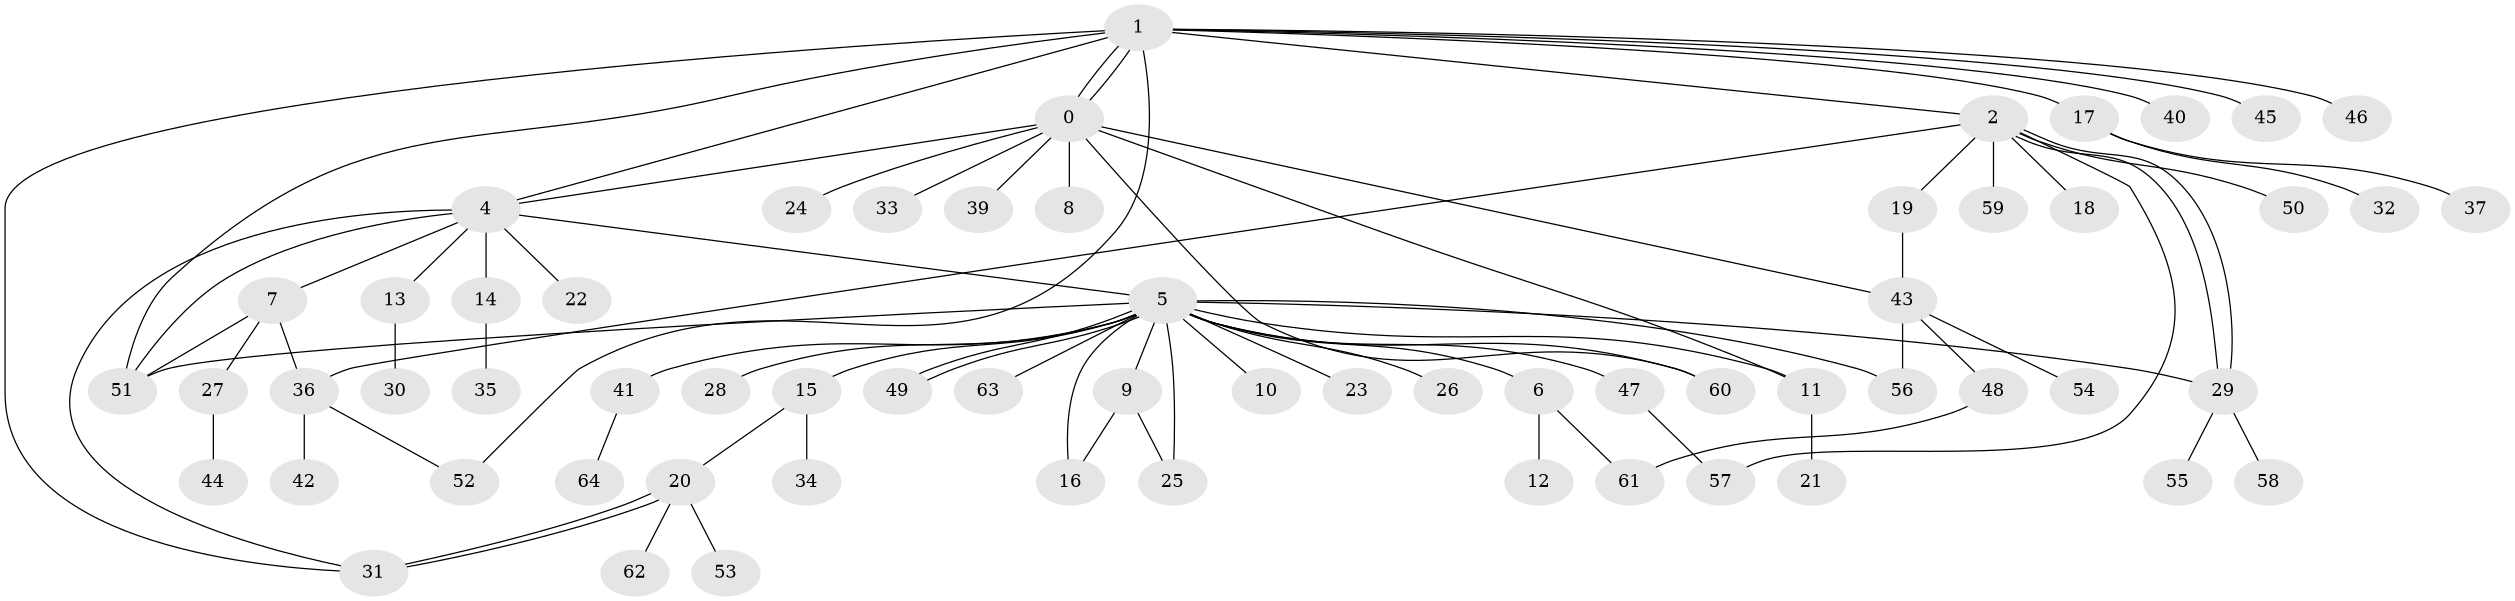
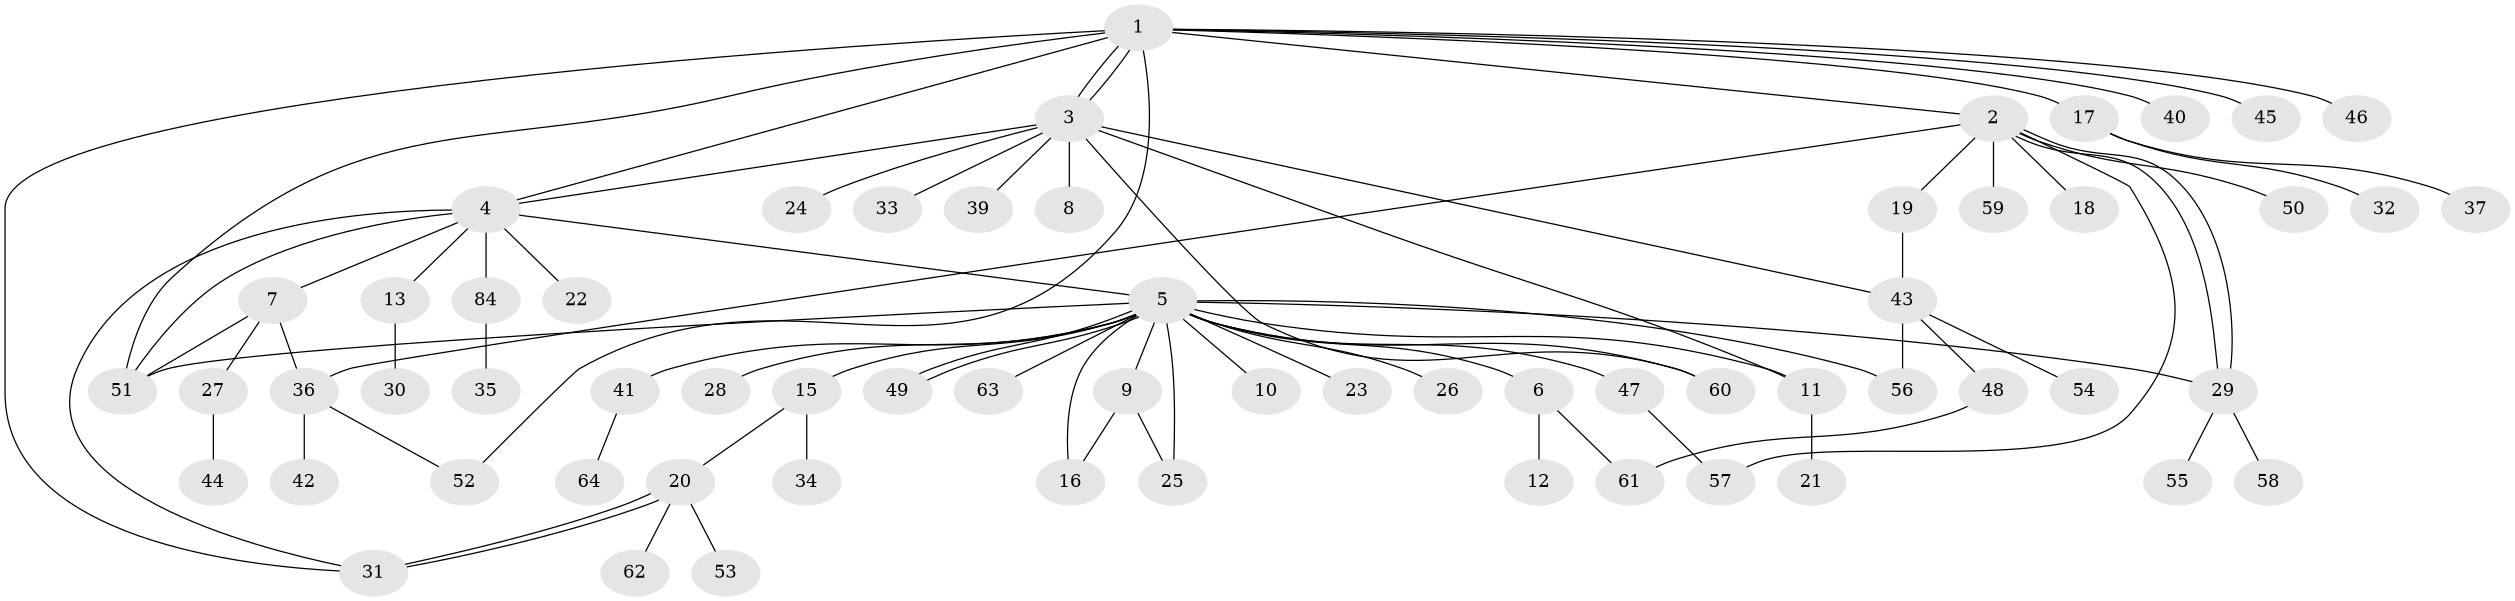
(1069, 119) -> (1069, 119)
(486, 300) -> (486, 300)
